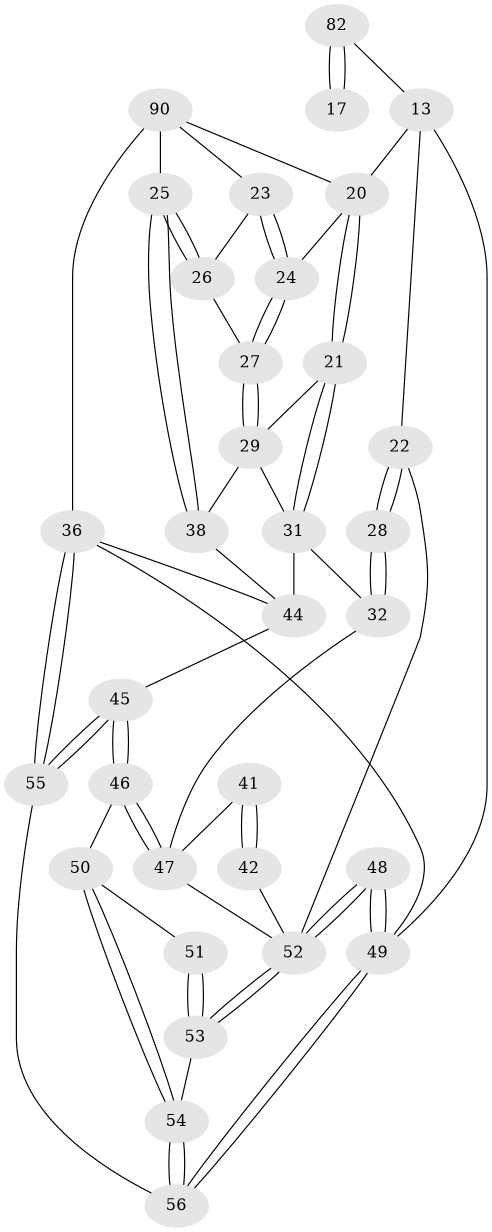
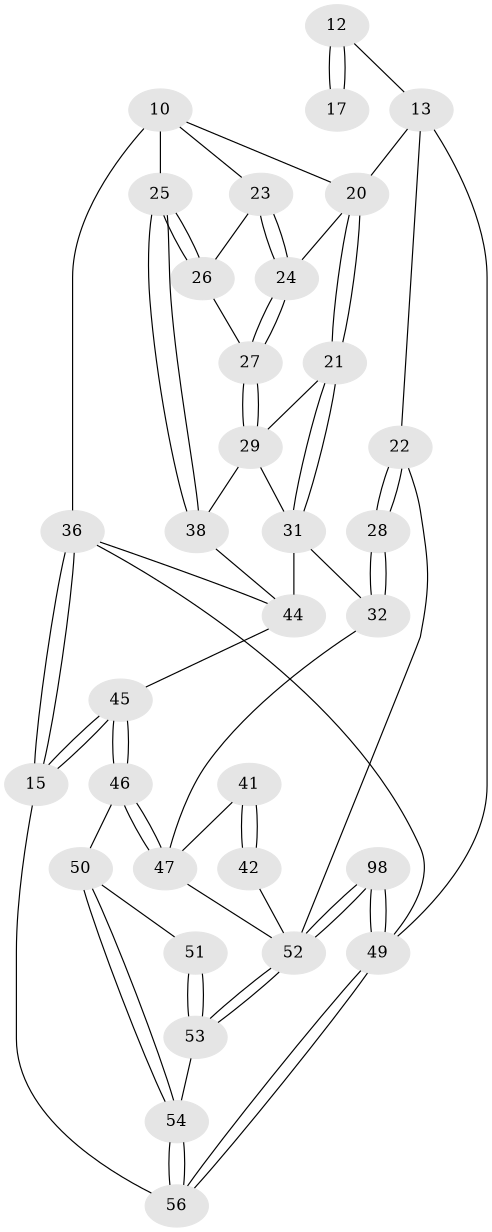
(337, 26) -> (337, 26)
(160, 110) -> (160, 110)
(36, 784) -> (36, 784)
(378, 869) -> (378, 869)
